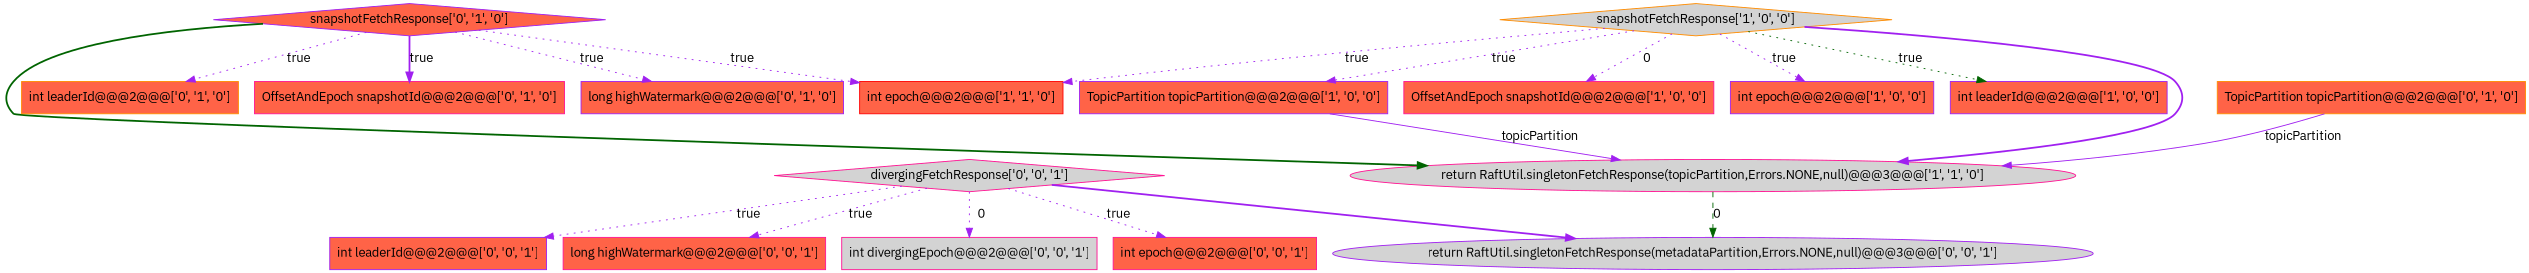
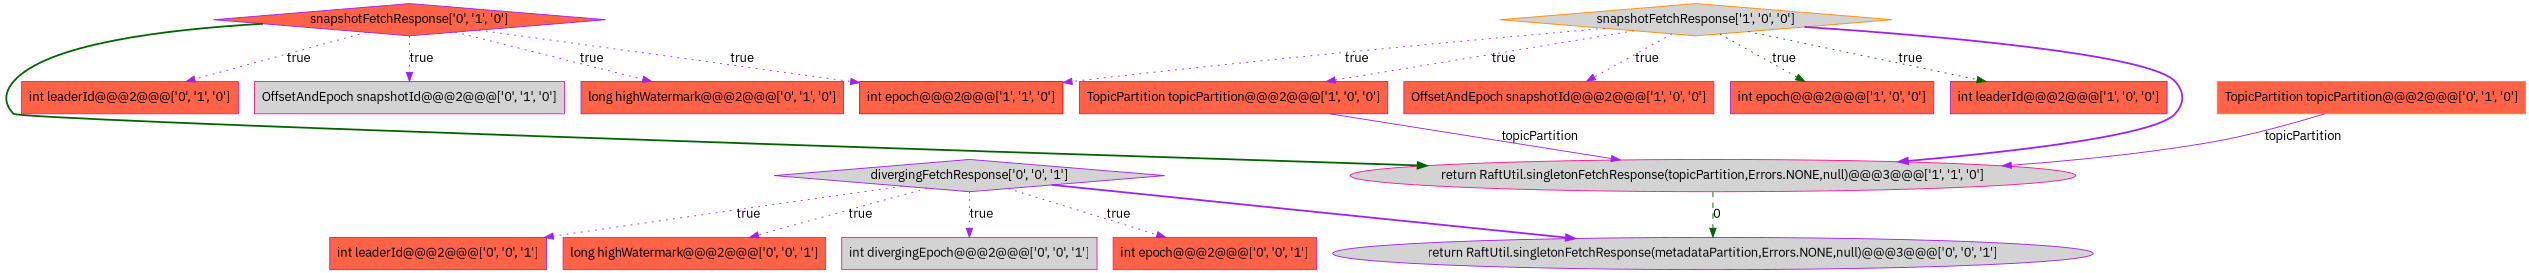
(409, 54) -> (409, 54)
(1758, 56) -> (1758, 56)
(1647, 59) -> (1647, 59)
(130, 98) -> (130, 98)
(409, 98) -> (409, 98)
(969, 176) -> (969, 176)
(981, 215) -> (981, 215)
